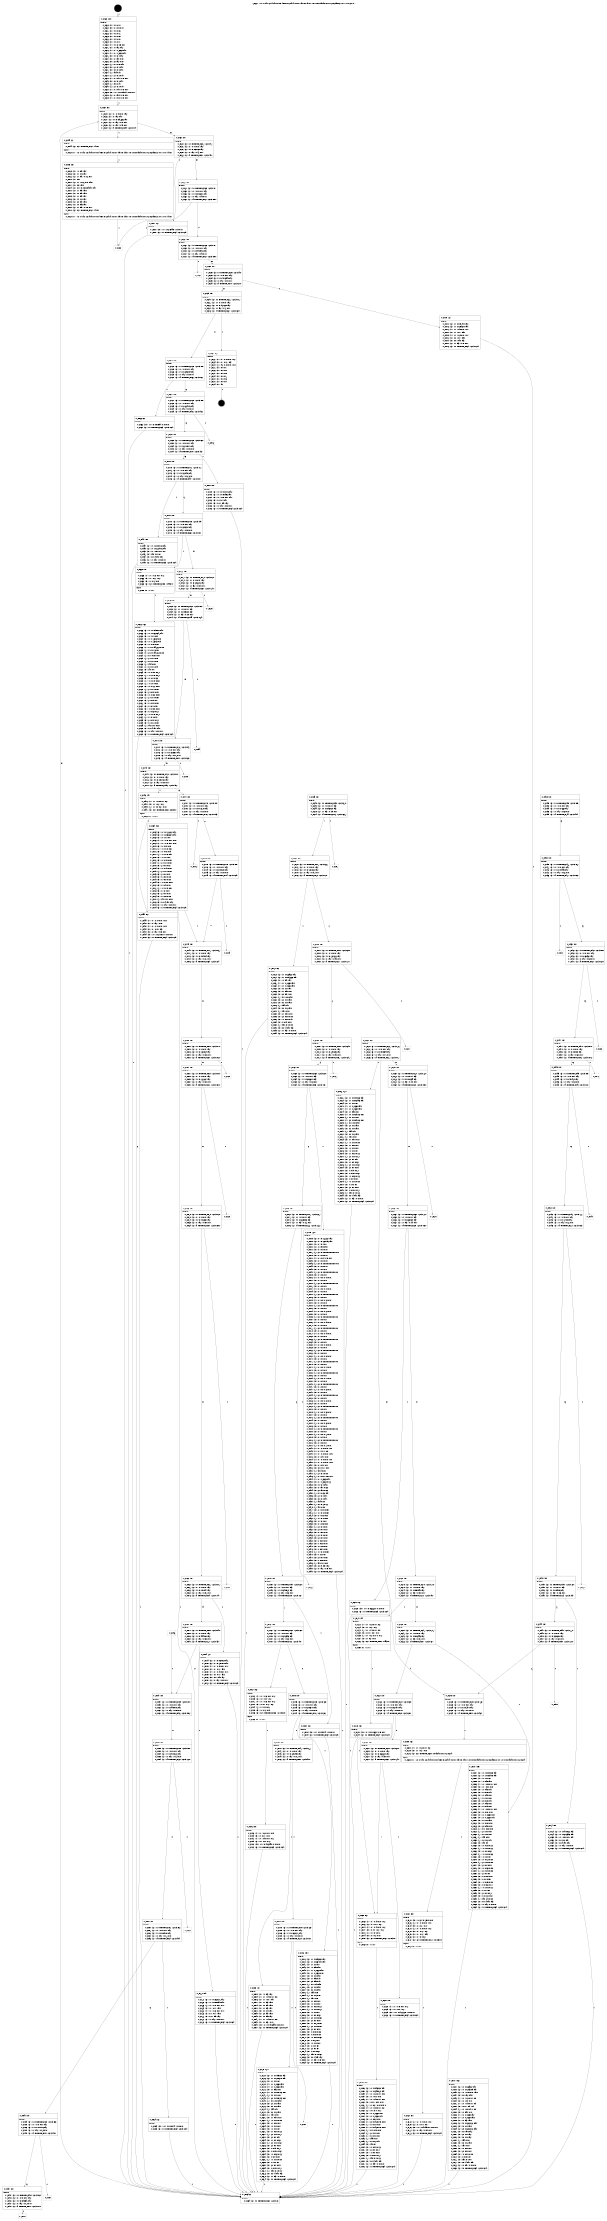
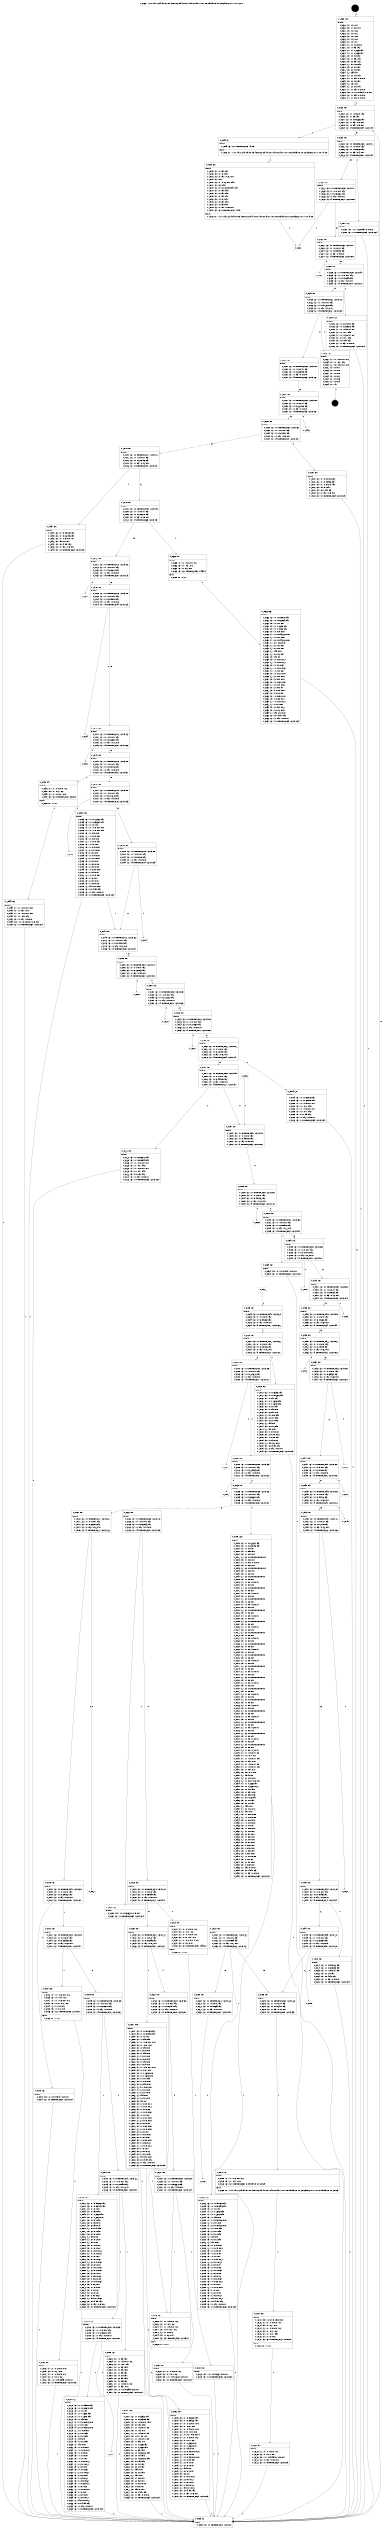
(154, 423) -> none
(332, 840) -> (262, 1298)
(408, 1146) -> none
none -> (325, 1303)
